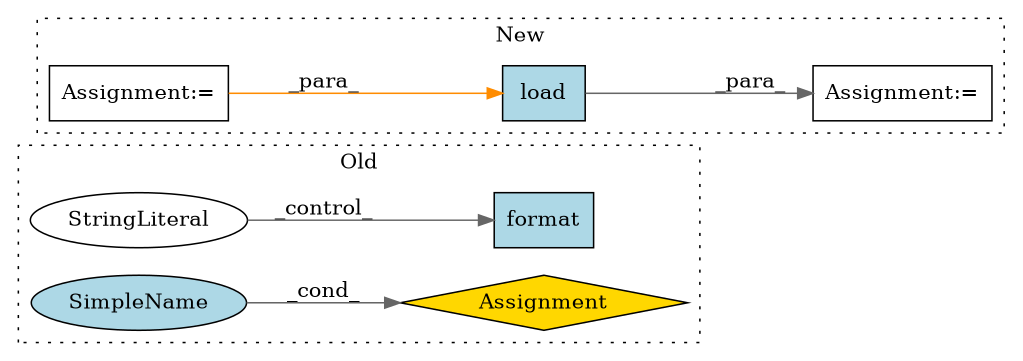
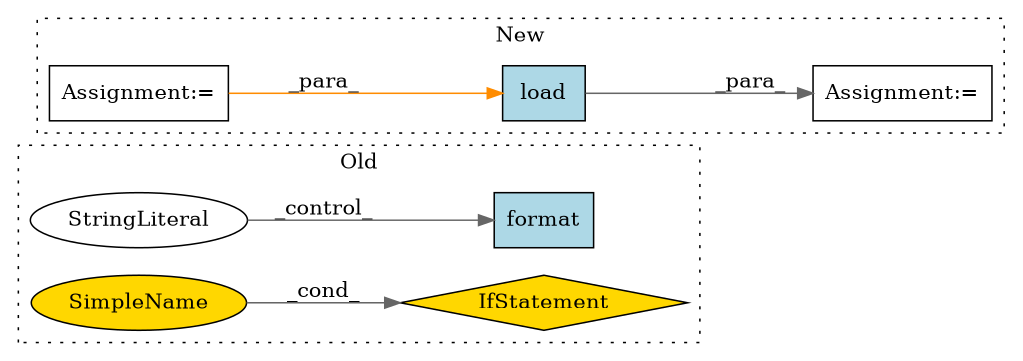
(139, 303) -> (139, 303)
(544, 303) -> (544, 303)
